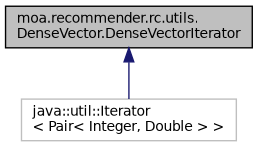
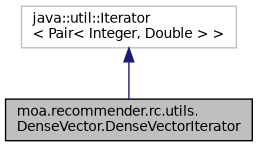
(129, 81) -> (129, 81)
